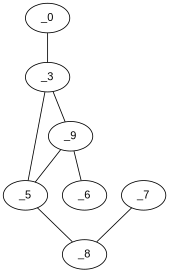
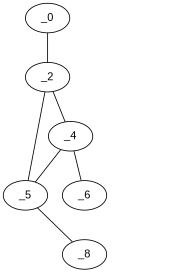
(48, 77) -> (48, 77)
(71, 136) -> (71, 136)
(144, 195) -> none
